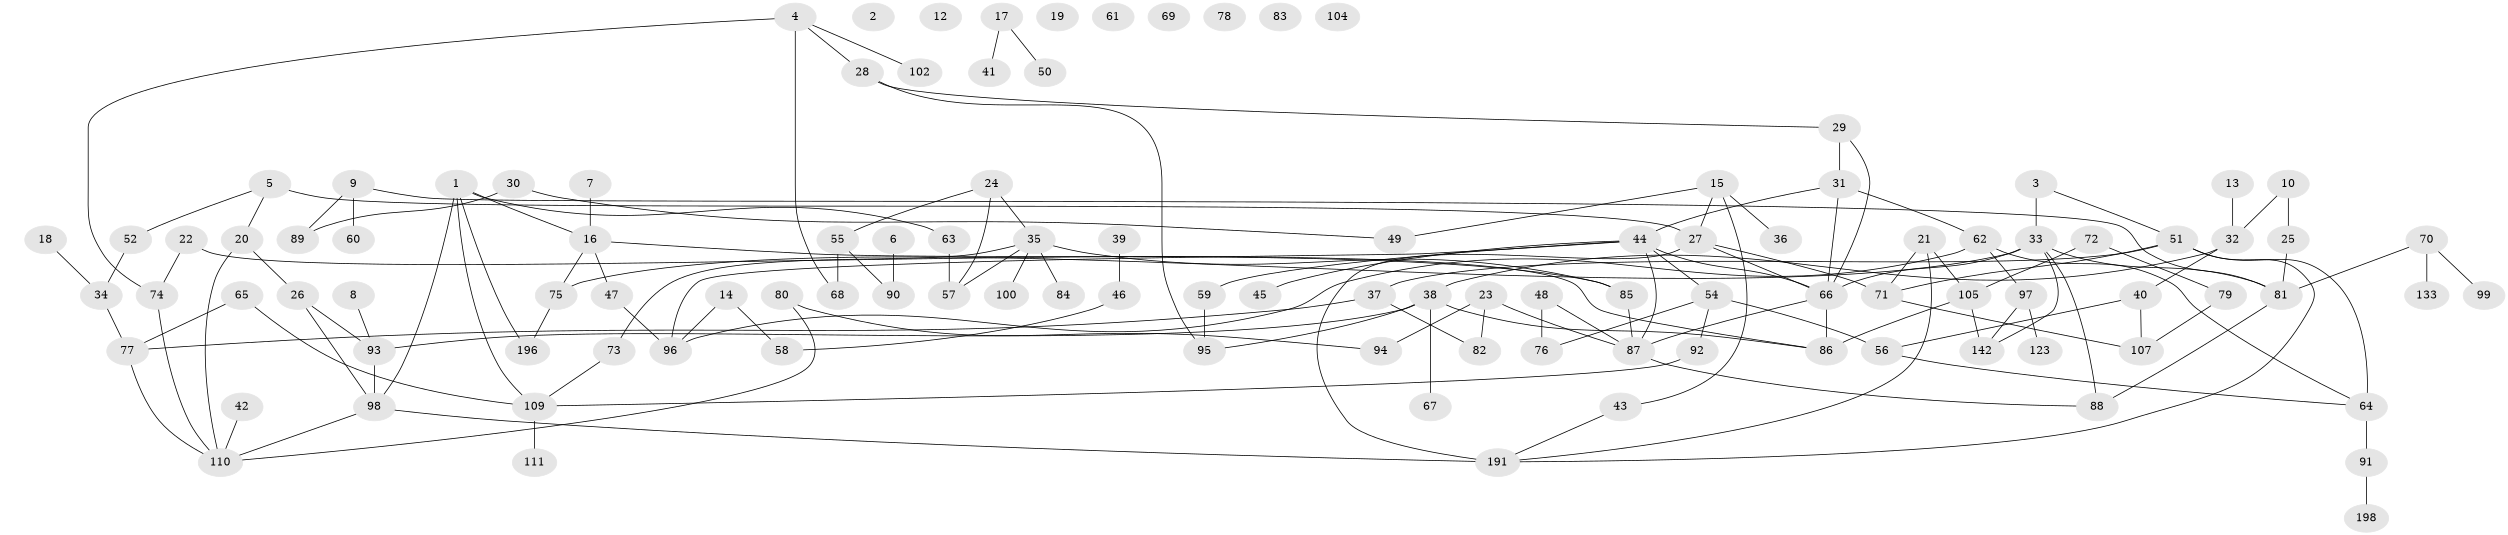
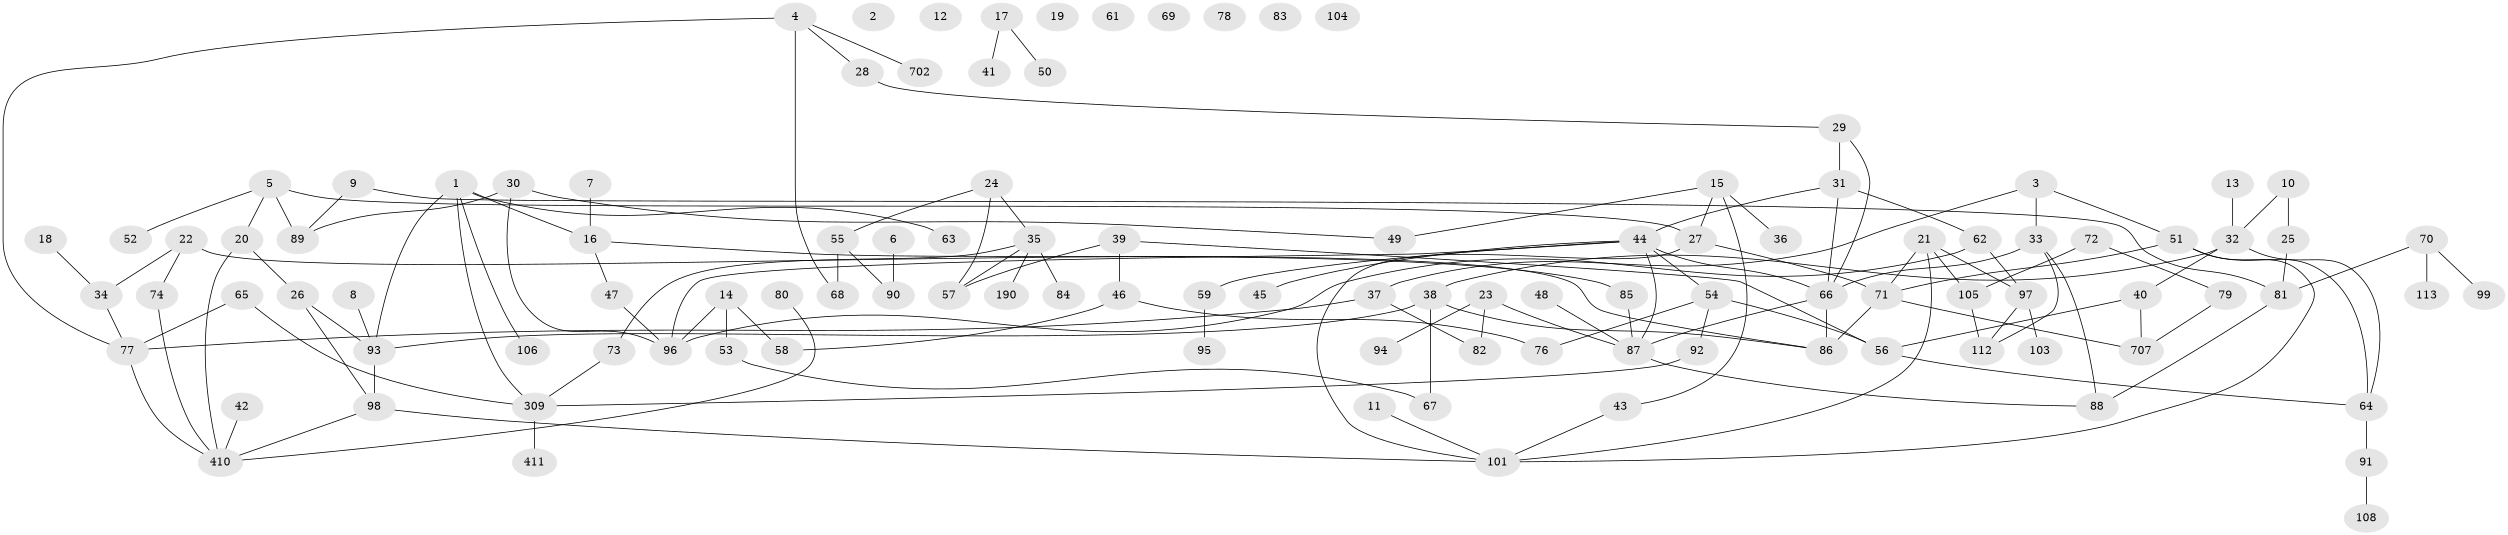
(334, 56) -> (237, 46)
(920, 73) -> (920, 73)
(1122, 115) -> none
none -> (284, 212)
(354, 240) -> none
(1332, 261) -> none
(1851, 262) -> (1692, 266)
(118, 264) -> (144, 268)
none -> (1566, 267)
(949, 268) -> (1012, 270)
(1761, 268) -> none
none -> (1975, 268)
(2159, 268) -> none
(2184, 294) -> (2361, 279)
(556, 296) -> none
(1006, 296) -> (1006, 296)
(2427, 296) -> (2427, 296)
(428, 299) -> (399, 256)
none -> (535, 315)
(1896, 321) -> (1854, 323)
(1542, 323) -> (1303, 319)
(1326, 330) -> none
(1219, 337) -> none
(528, 351) -> (528, 351)
none -> (726, 351)
(1982, 351) -> (1982, 351)
(2040, 351) -> (2040, 351)
(2141, 351) -> (2141, 351)
(535, 407) -> (535, 407)
none -> (1375, 407)
(220, 463) -> (220, 463)
(535, 463) -> (535, 463)
(1498, 463) -> (1498, 463)
(2366, 518) -> (2366, 518)
